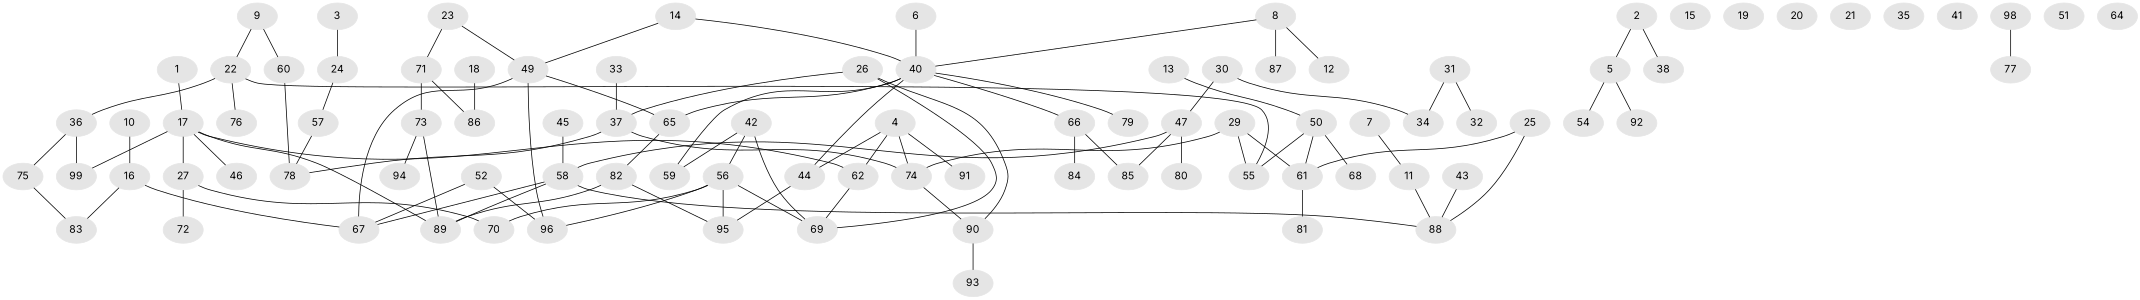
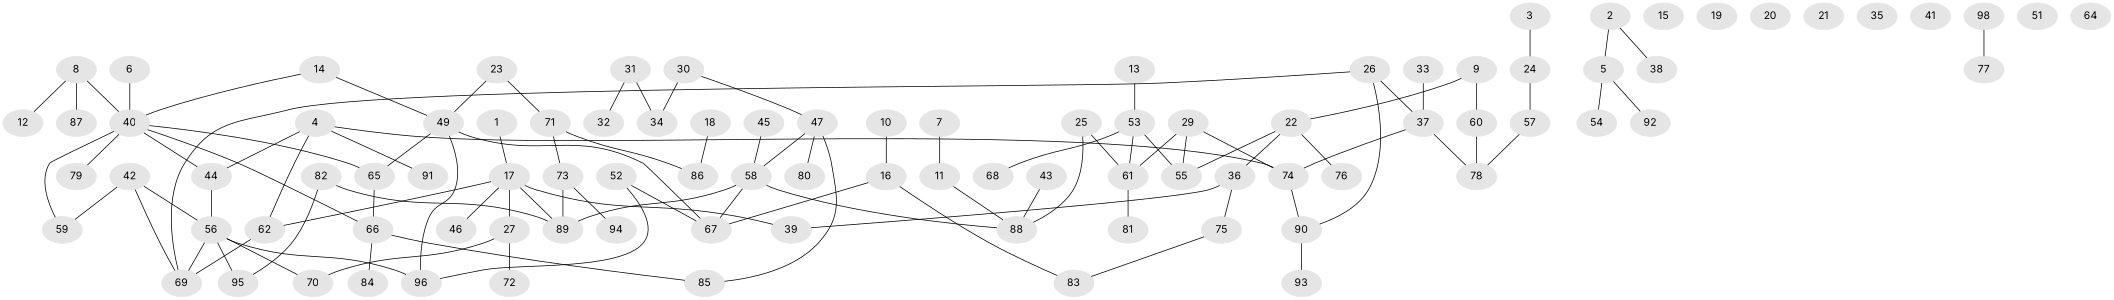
(1316, 123) -> (1135, 123)
(645, 147) -> (374, 202)
(76, 177) -> (791, 230)
(762, 204) -> (211, 203)
